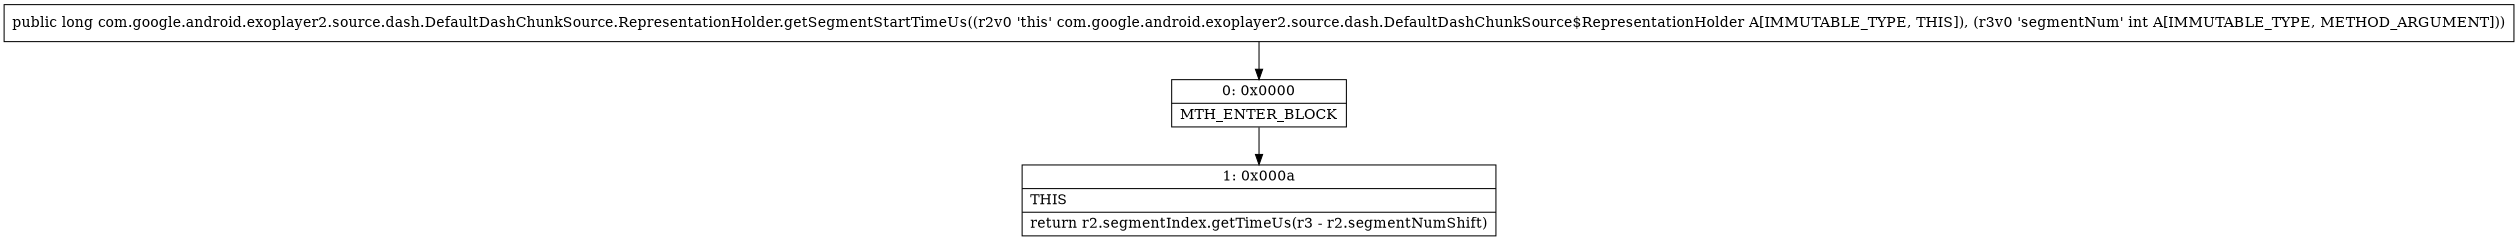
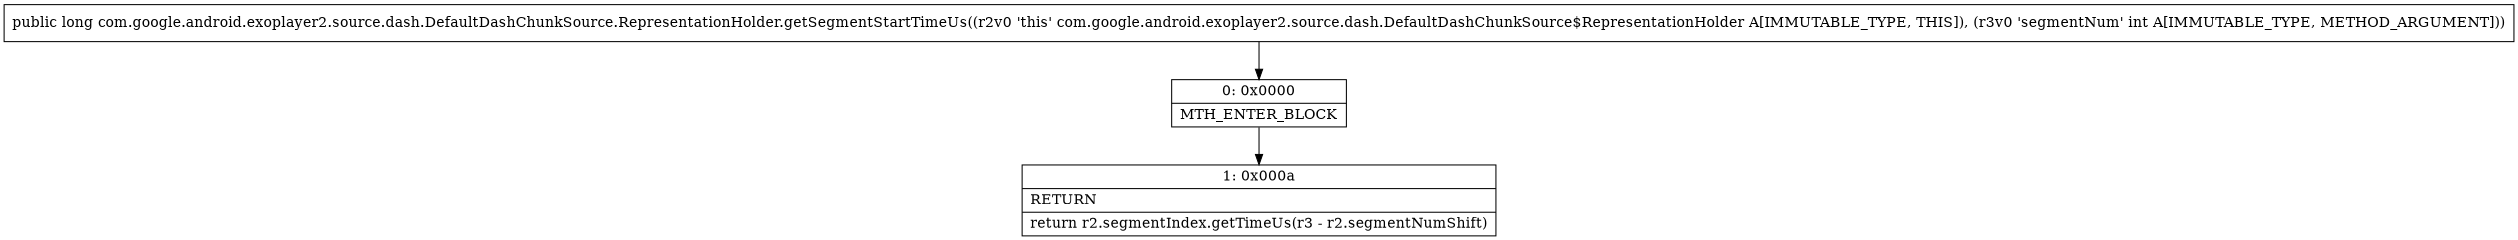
(1049, 200) -> (1064, 200)
